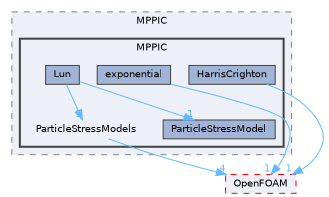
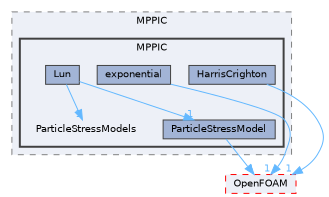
(176, 161) -> (237, 153)
